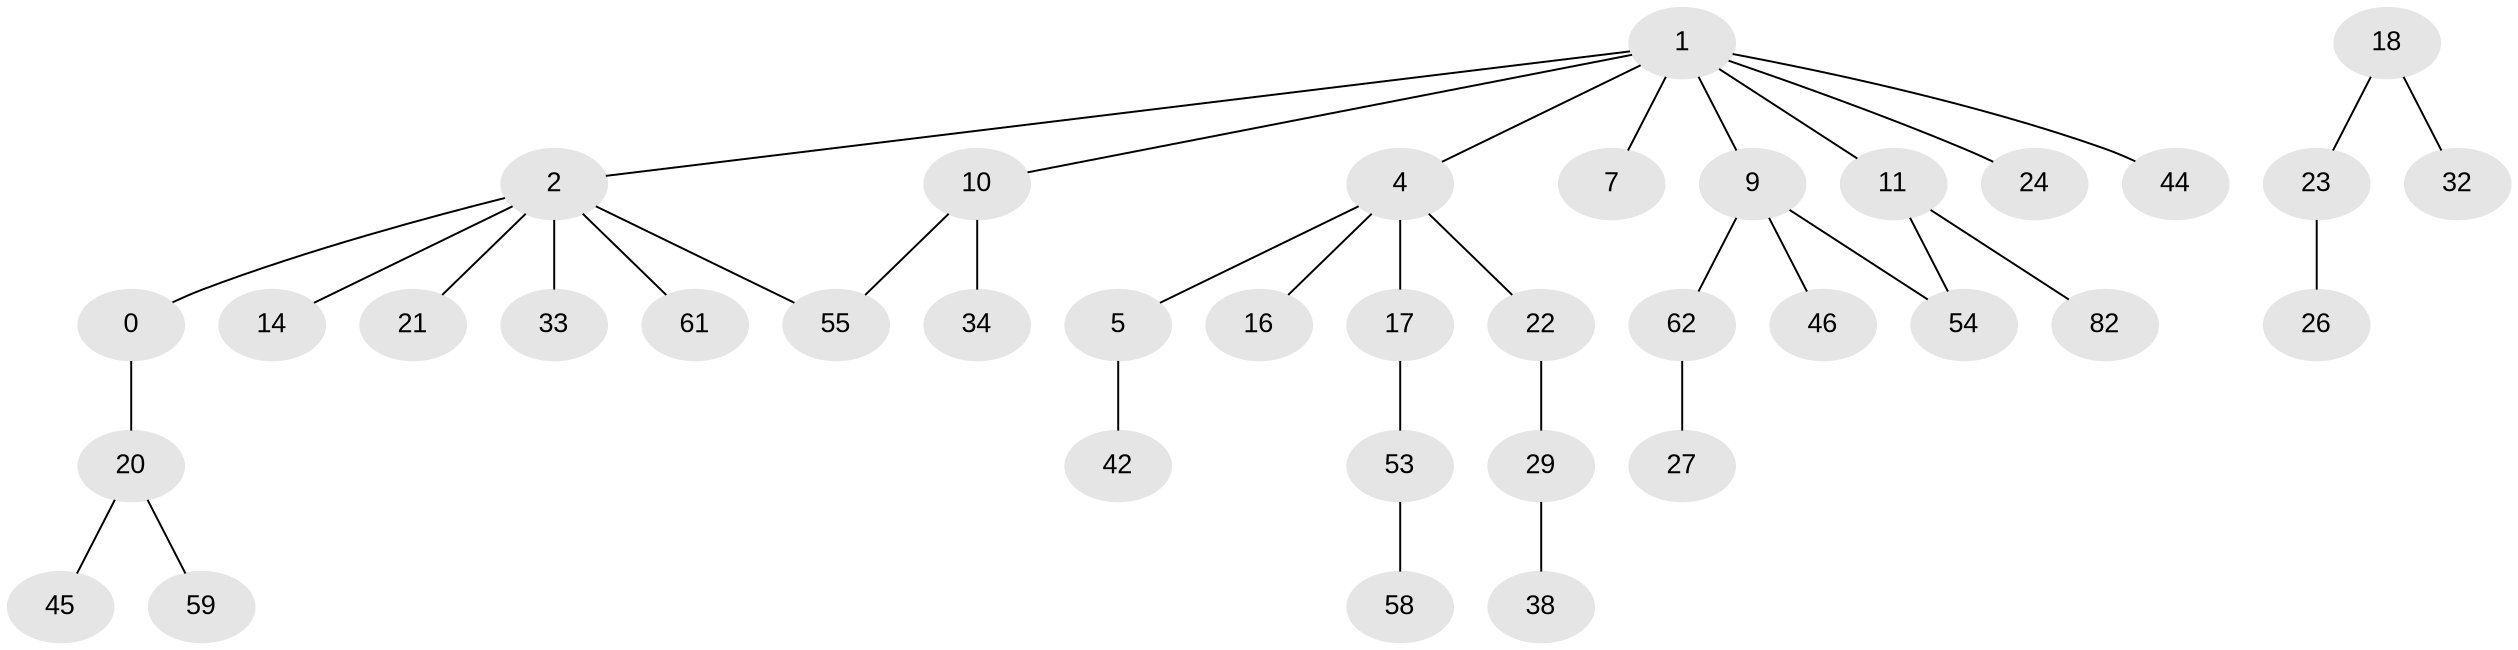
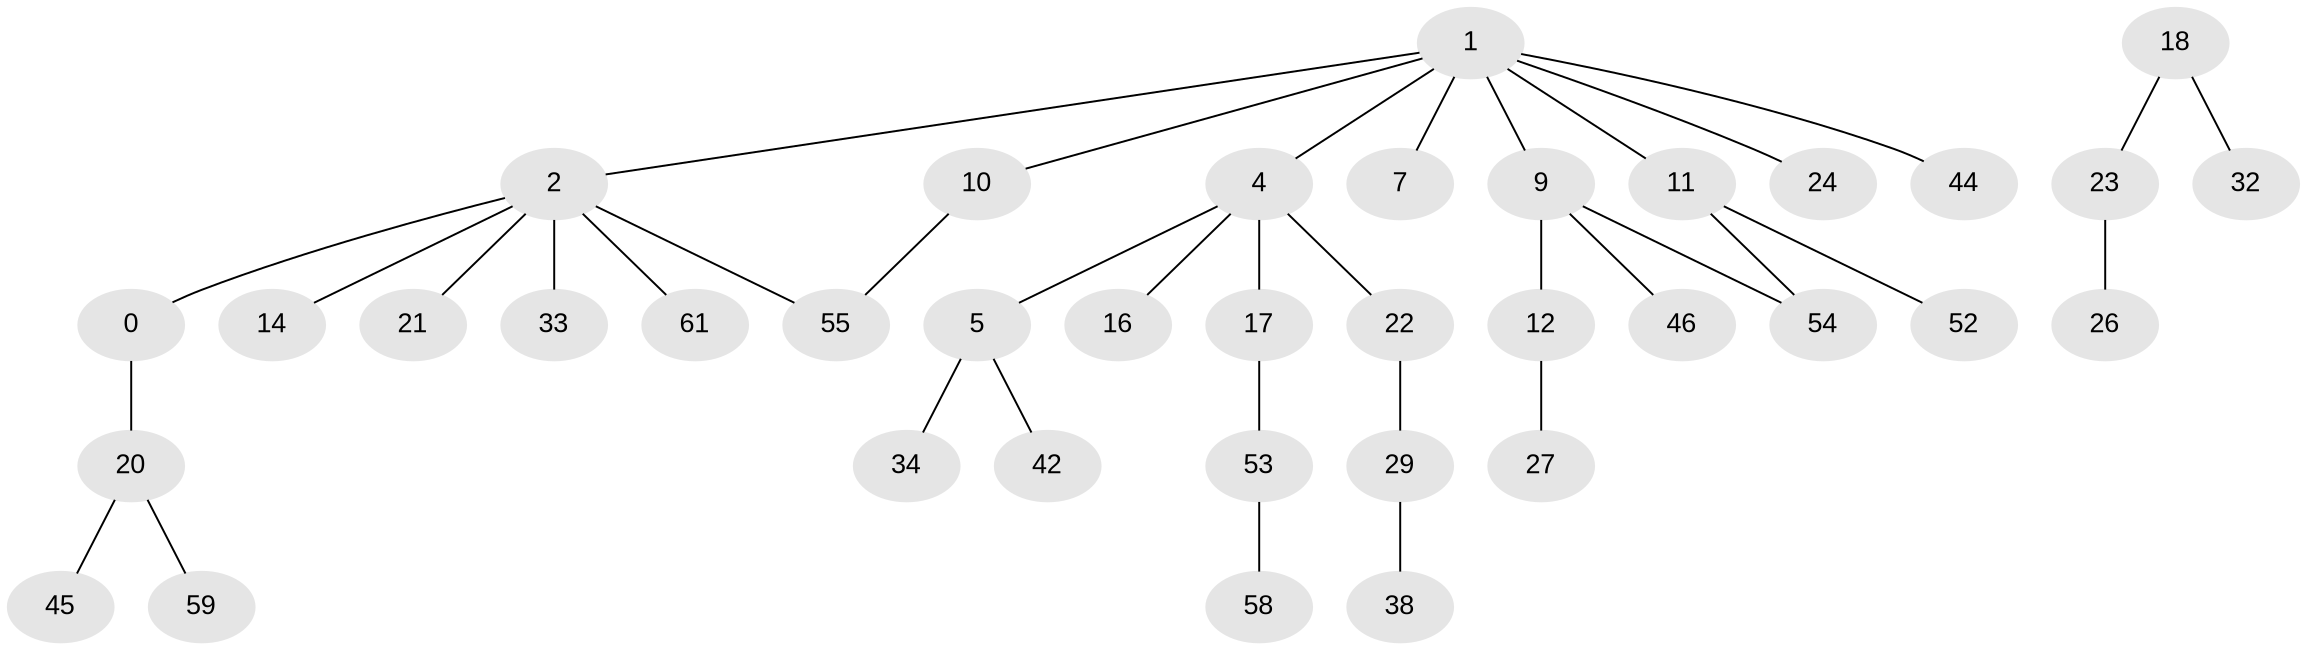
(977, 255) -> (942, 396)
(1682, 325) -> (1541, 325)
(2105, 325) -> (1964, 325)
